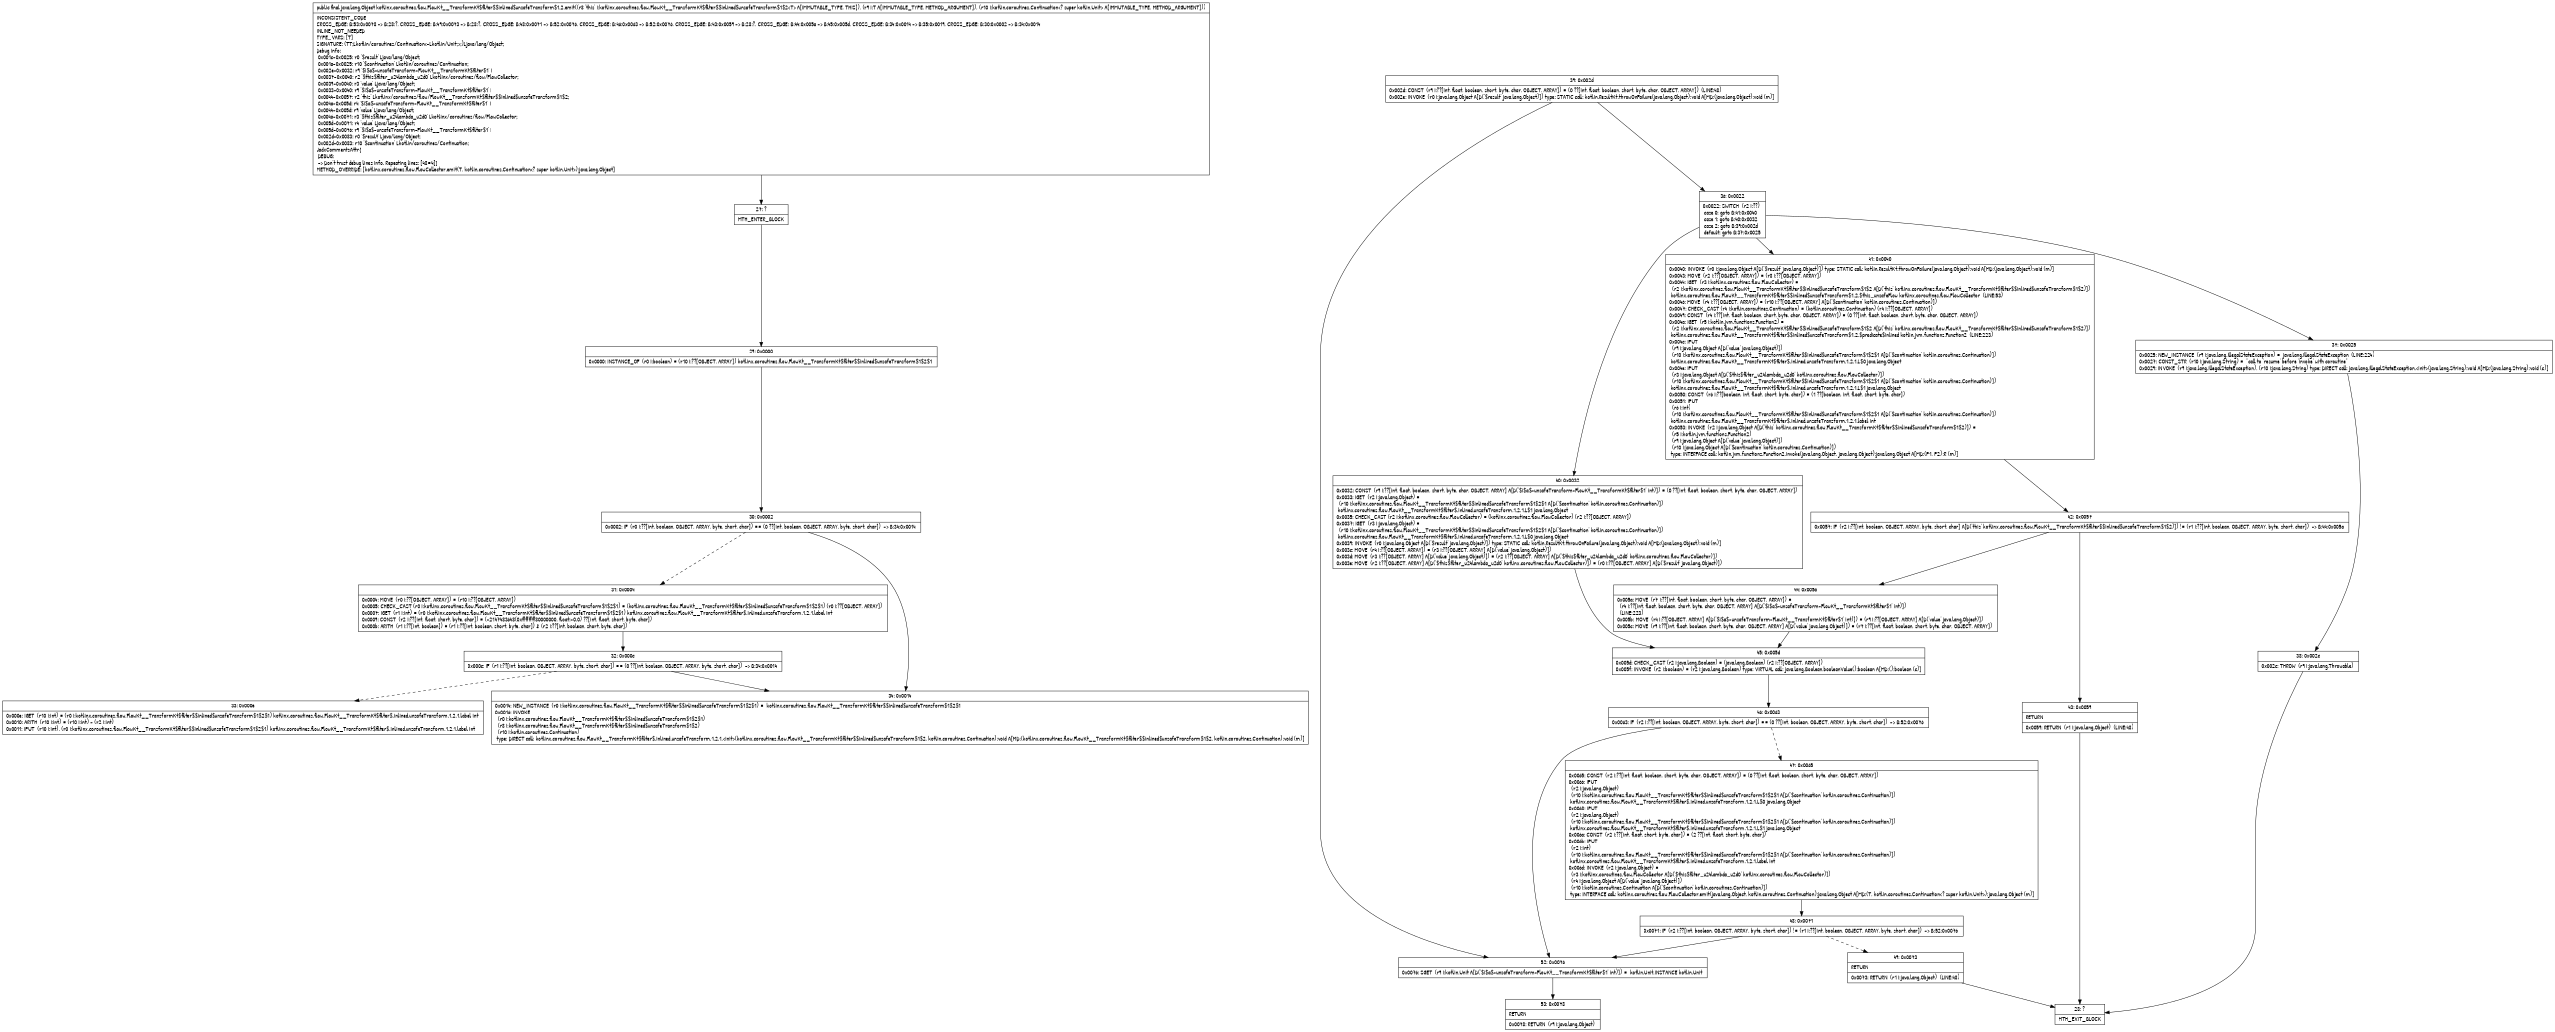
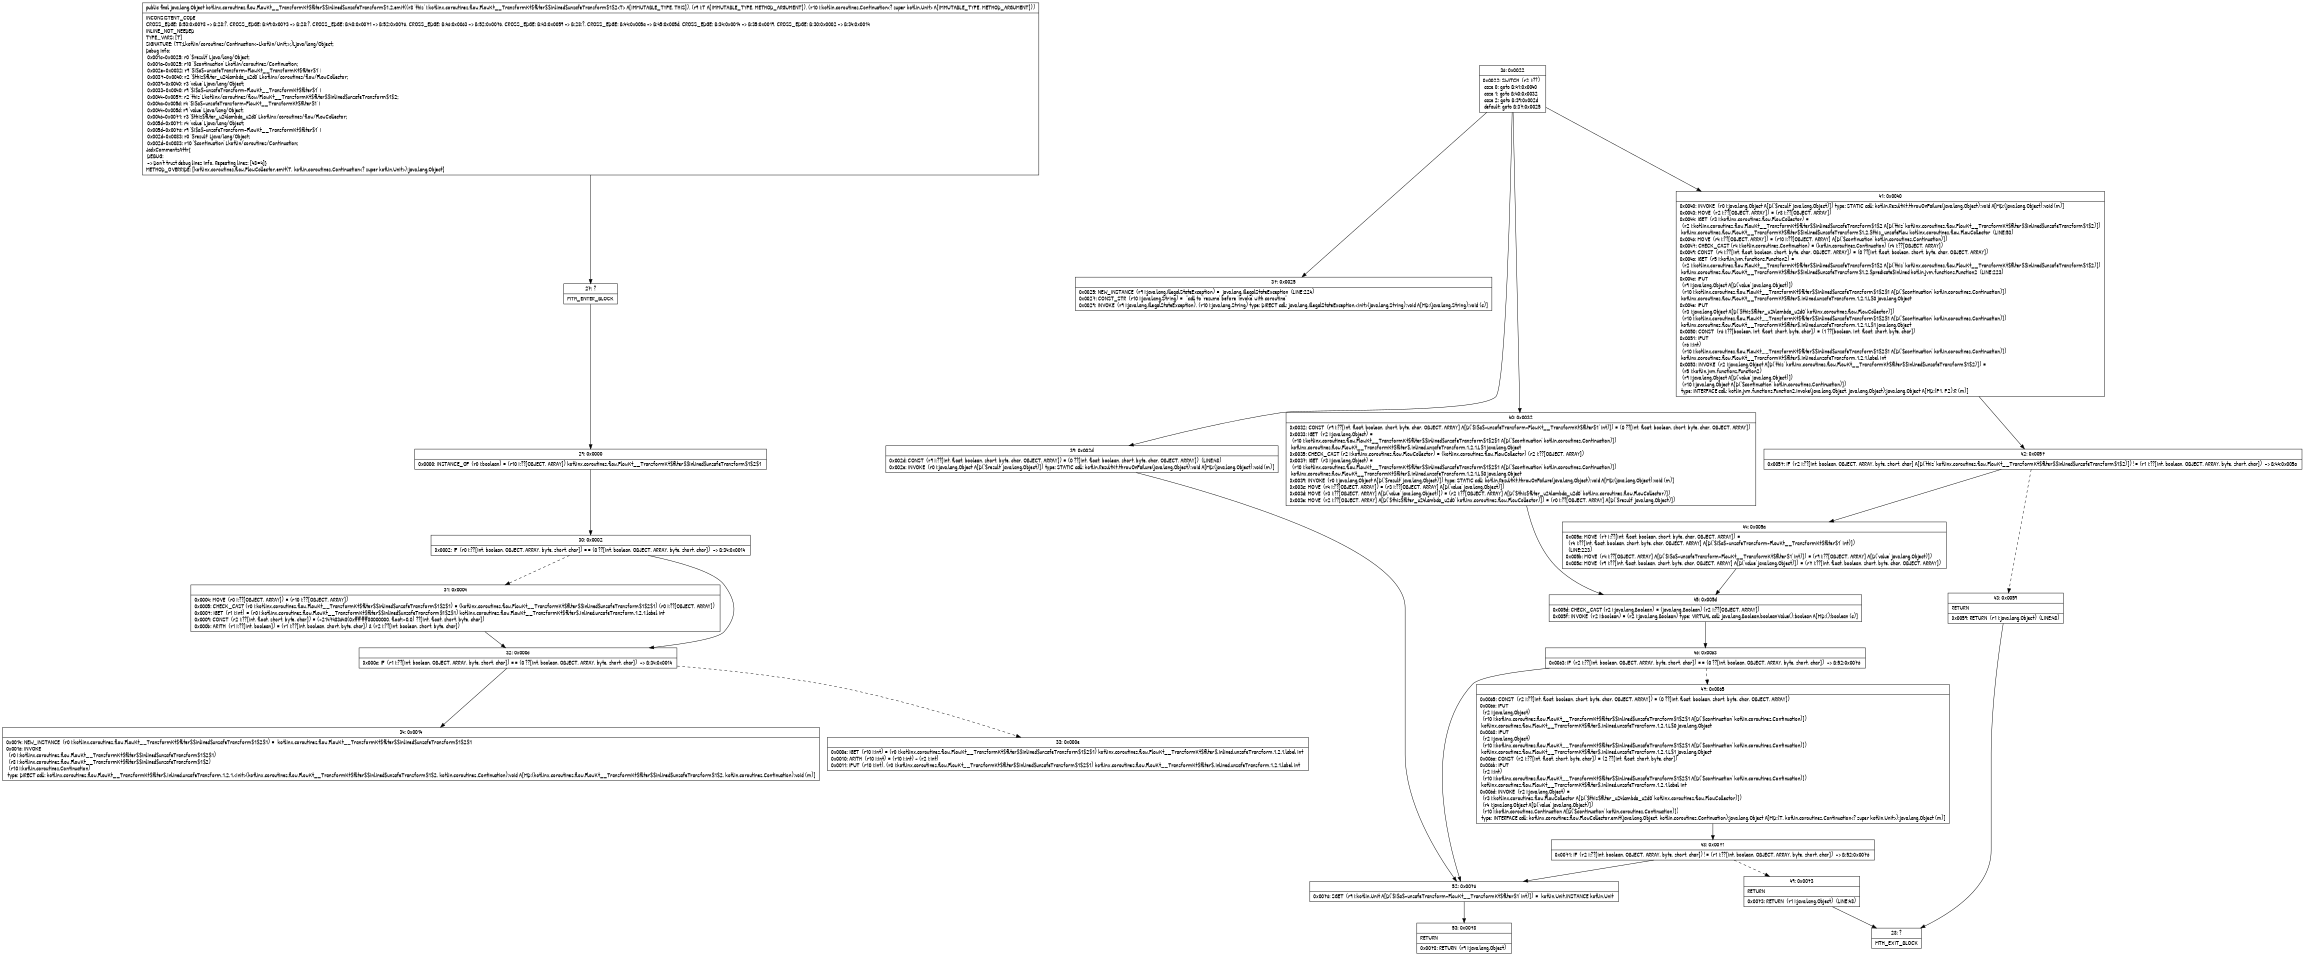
(1649, 145) -> (1456, 406)
(893, 587) -> (733, 603)
(2080, 615) -> (2020, 529)
(2308, 661) -> none
